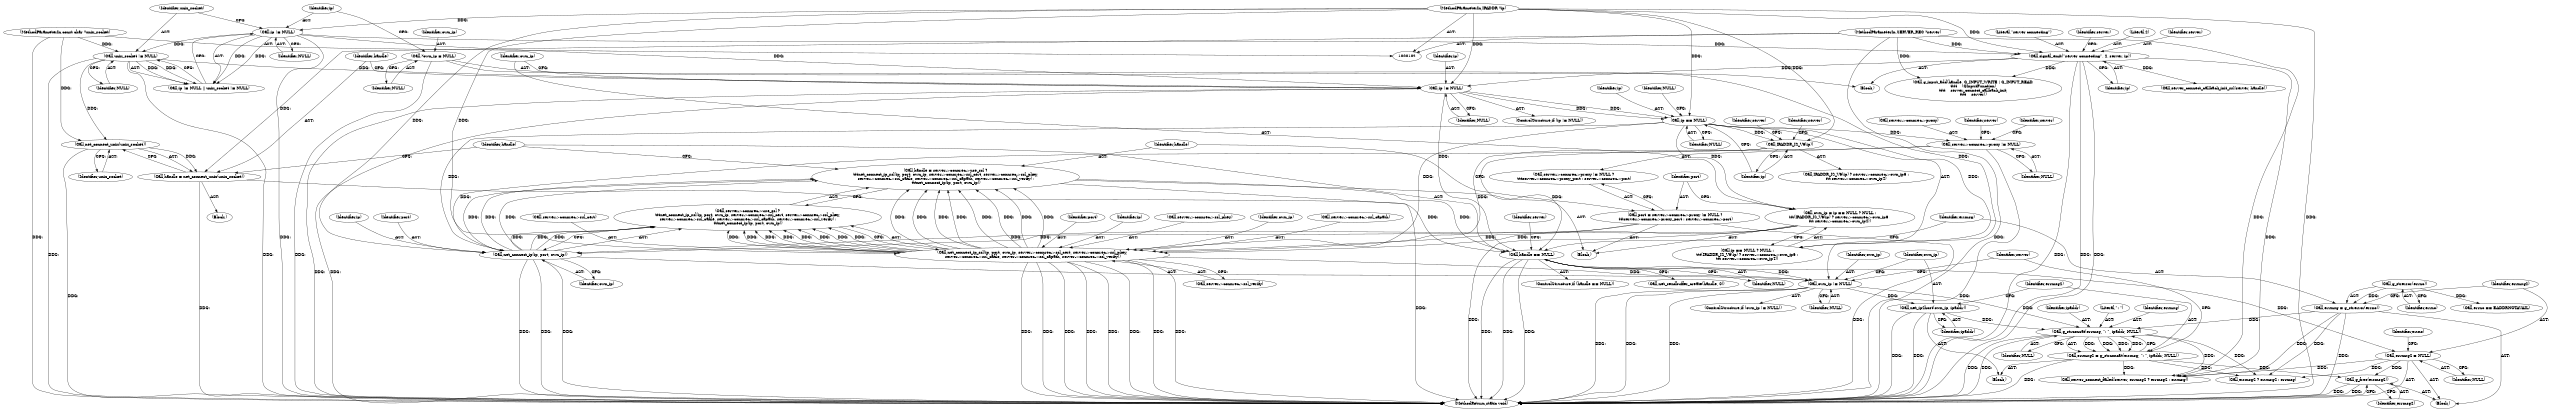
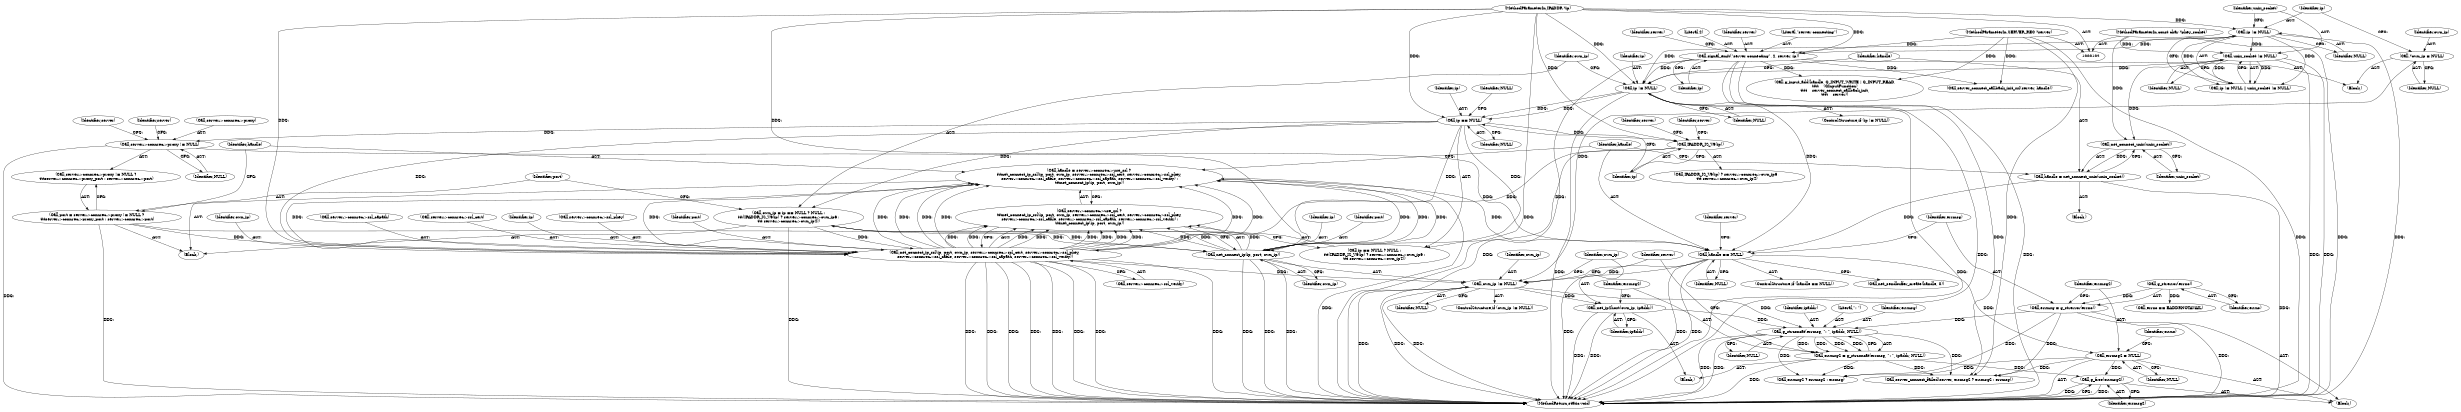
(65, 32) -> (2161, 32)
(959, 43) -> (2005, 59)
(295, 374) -> none
(264, 396) -> none
